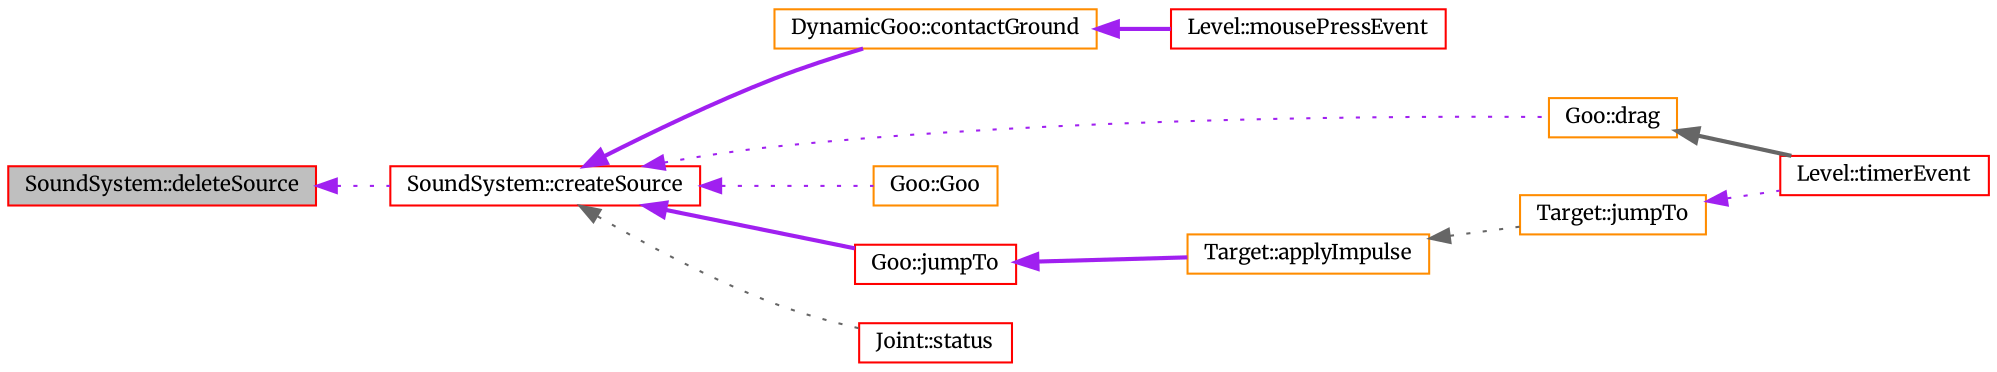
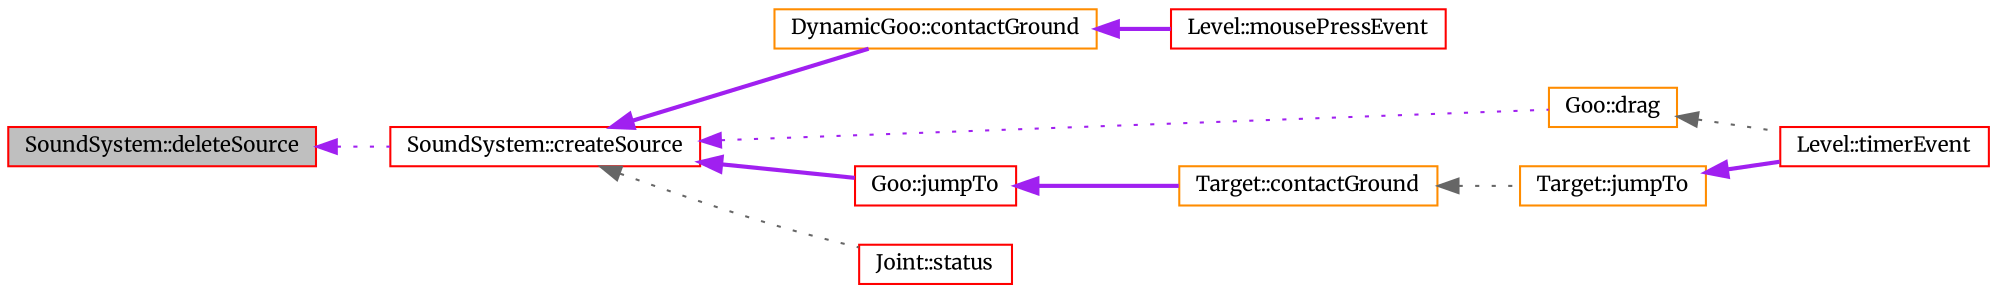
(1745, 146) -> (1739, 126)
(936, 186) -> none
(1753, 194) -> (1753, 166)
(1308, 254) -> (1308, 186)
